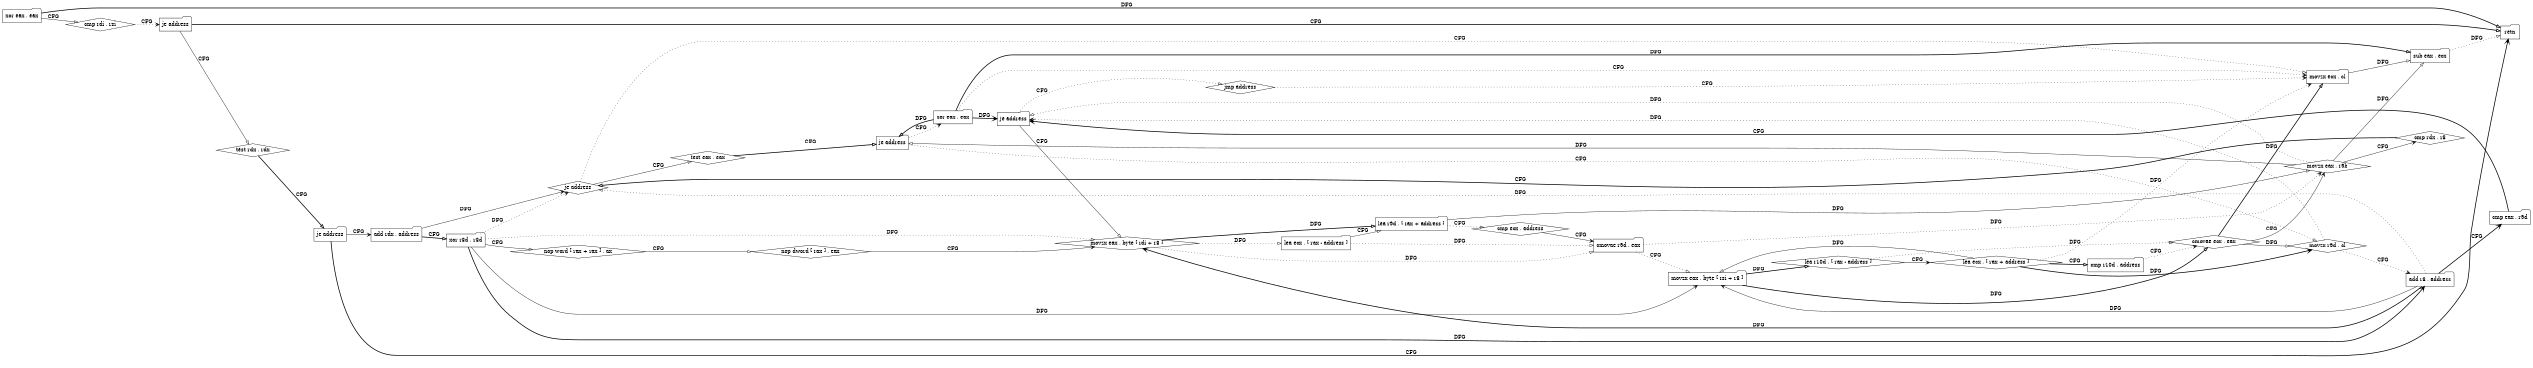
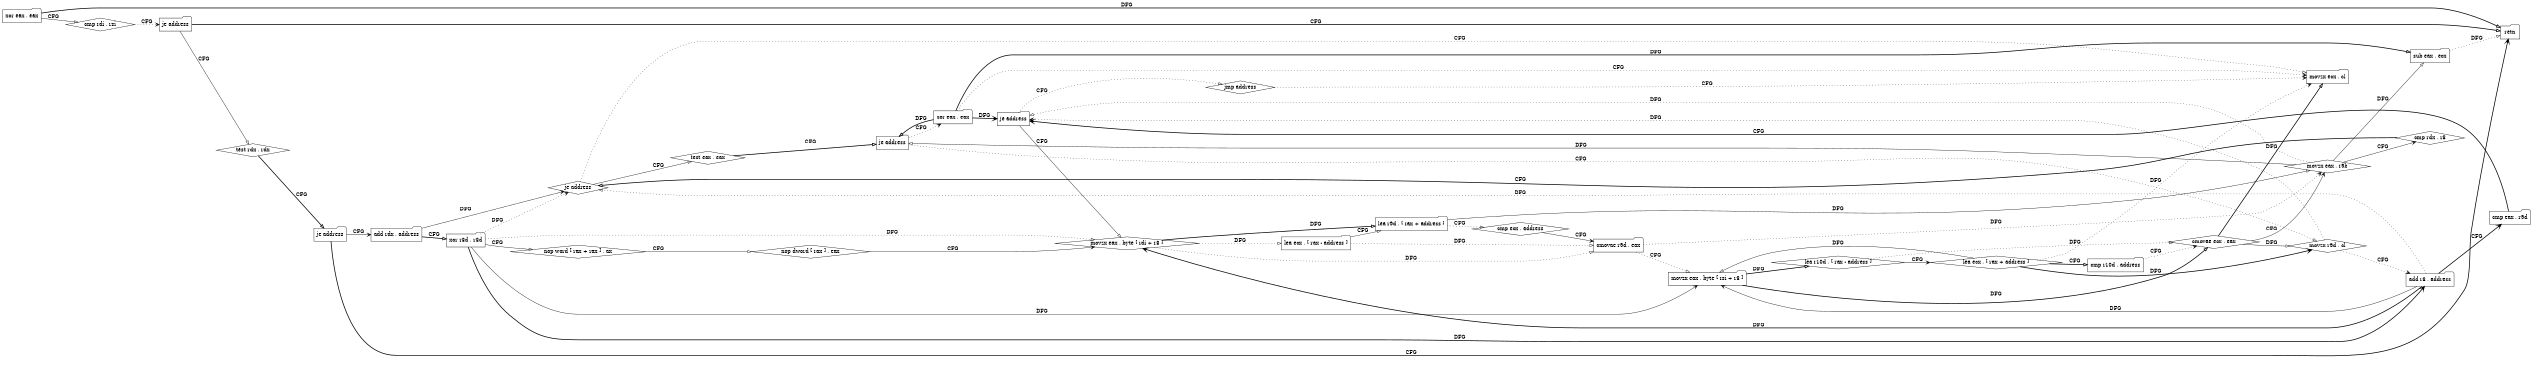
(2378, 67) -> none
